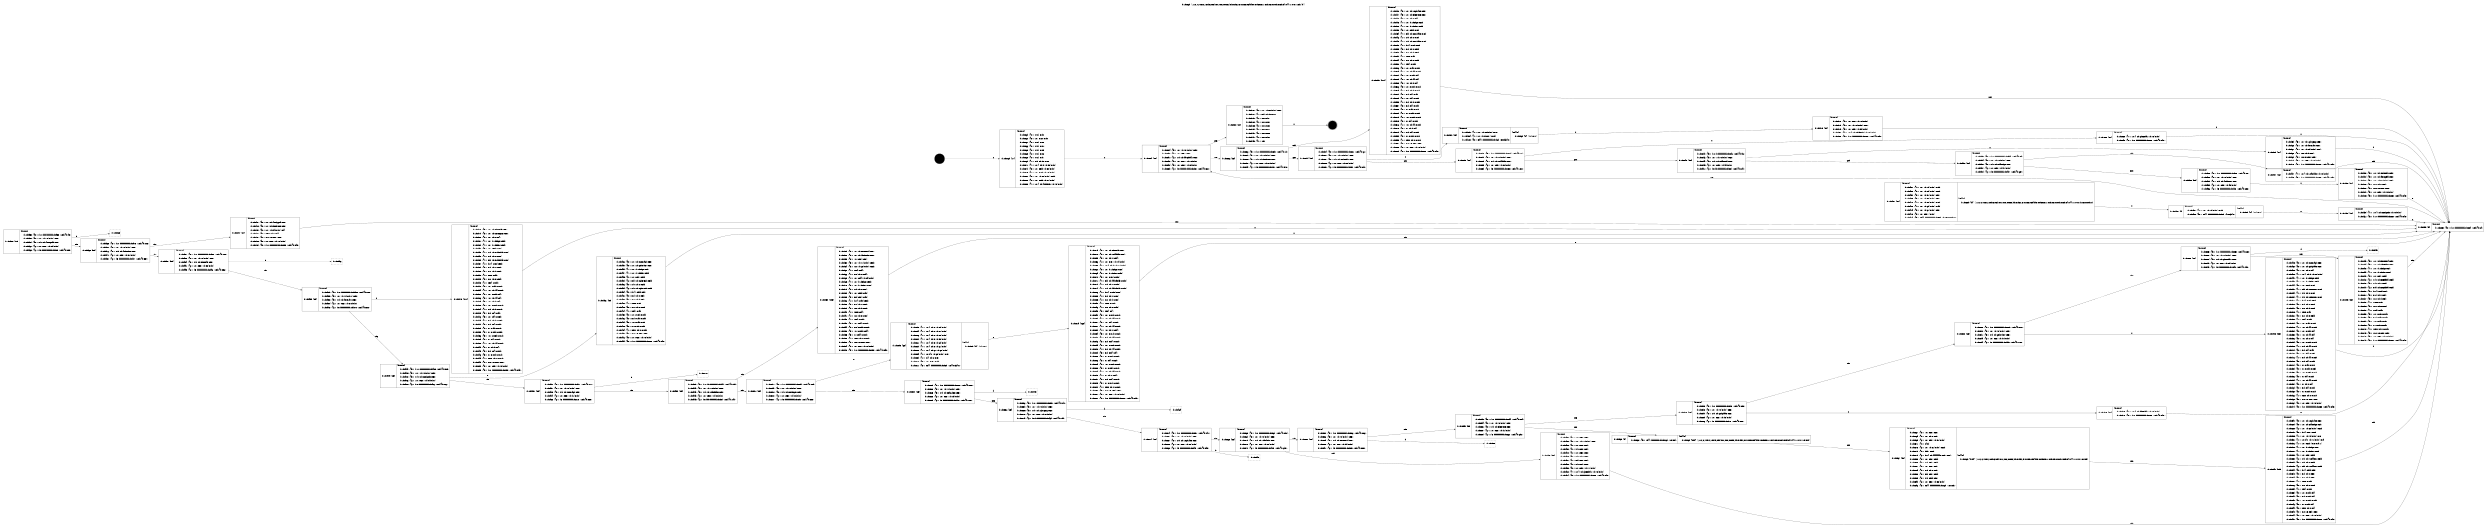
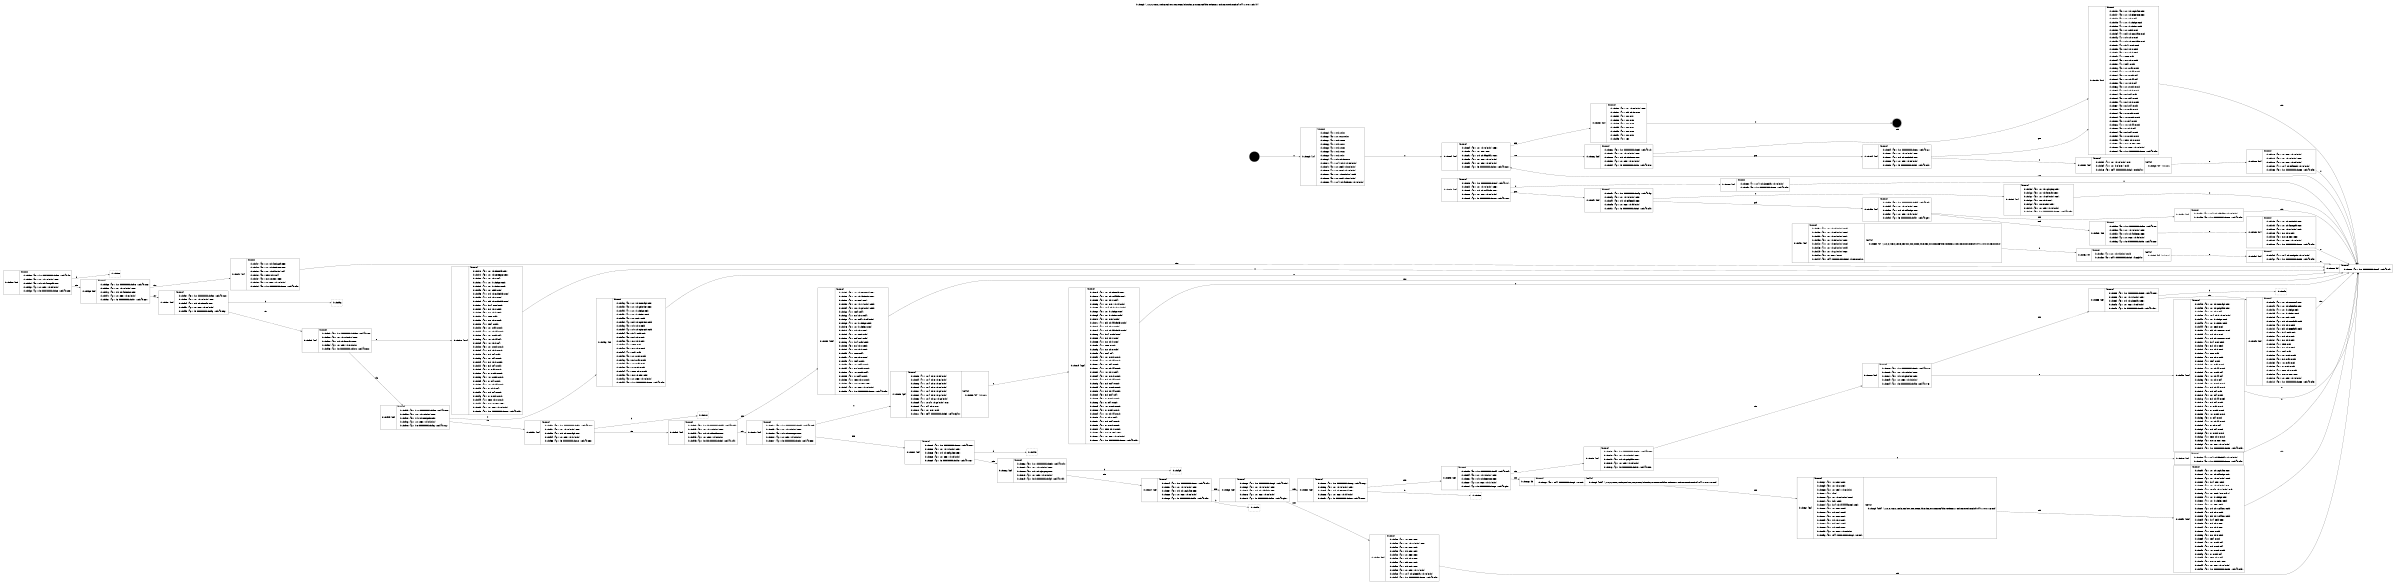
(1411, 163) -> (2012, 152)
